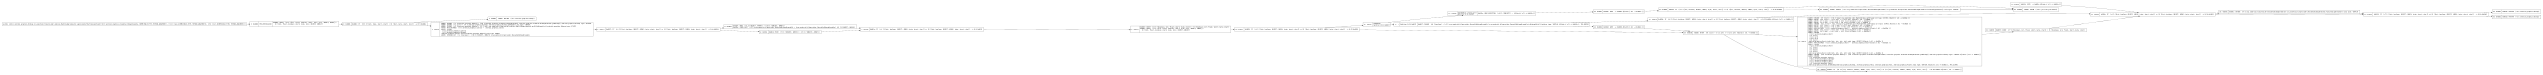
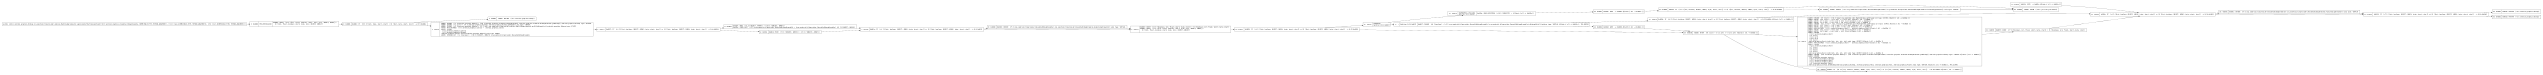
(1467, 13) -> (1467, 13)
none -> (1057, 27)
